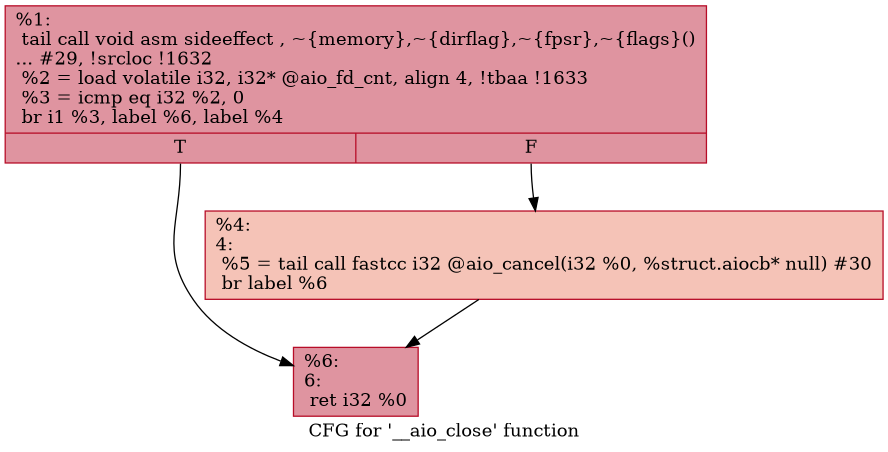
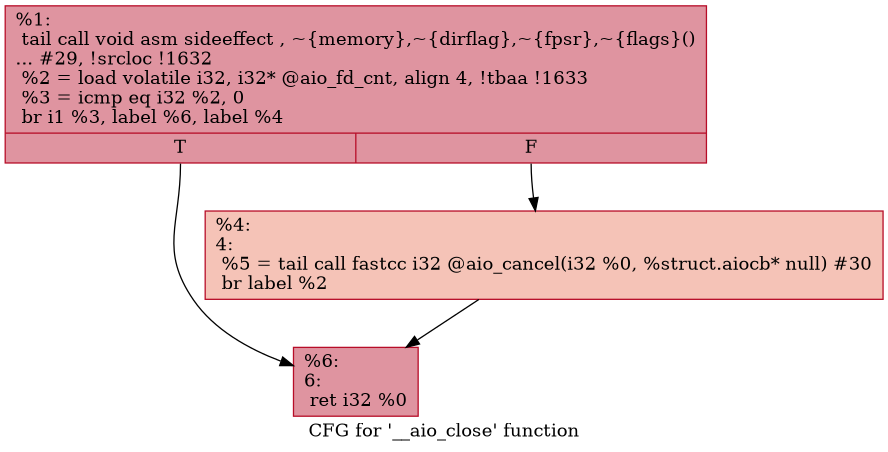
(272, 284) -> (272, 284)
